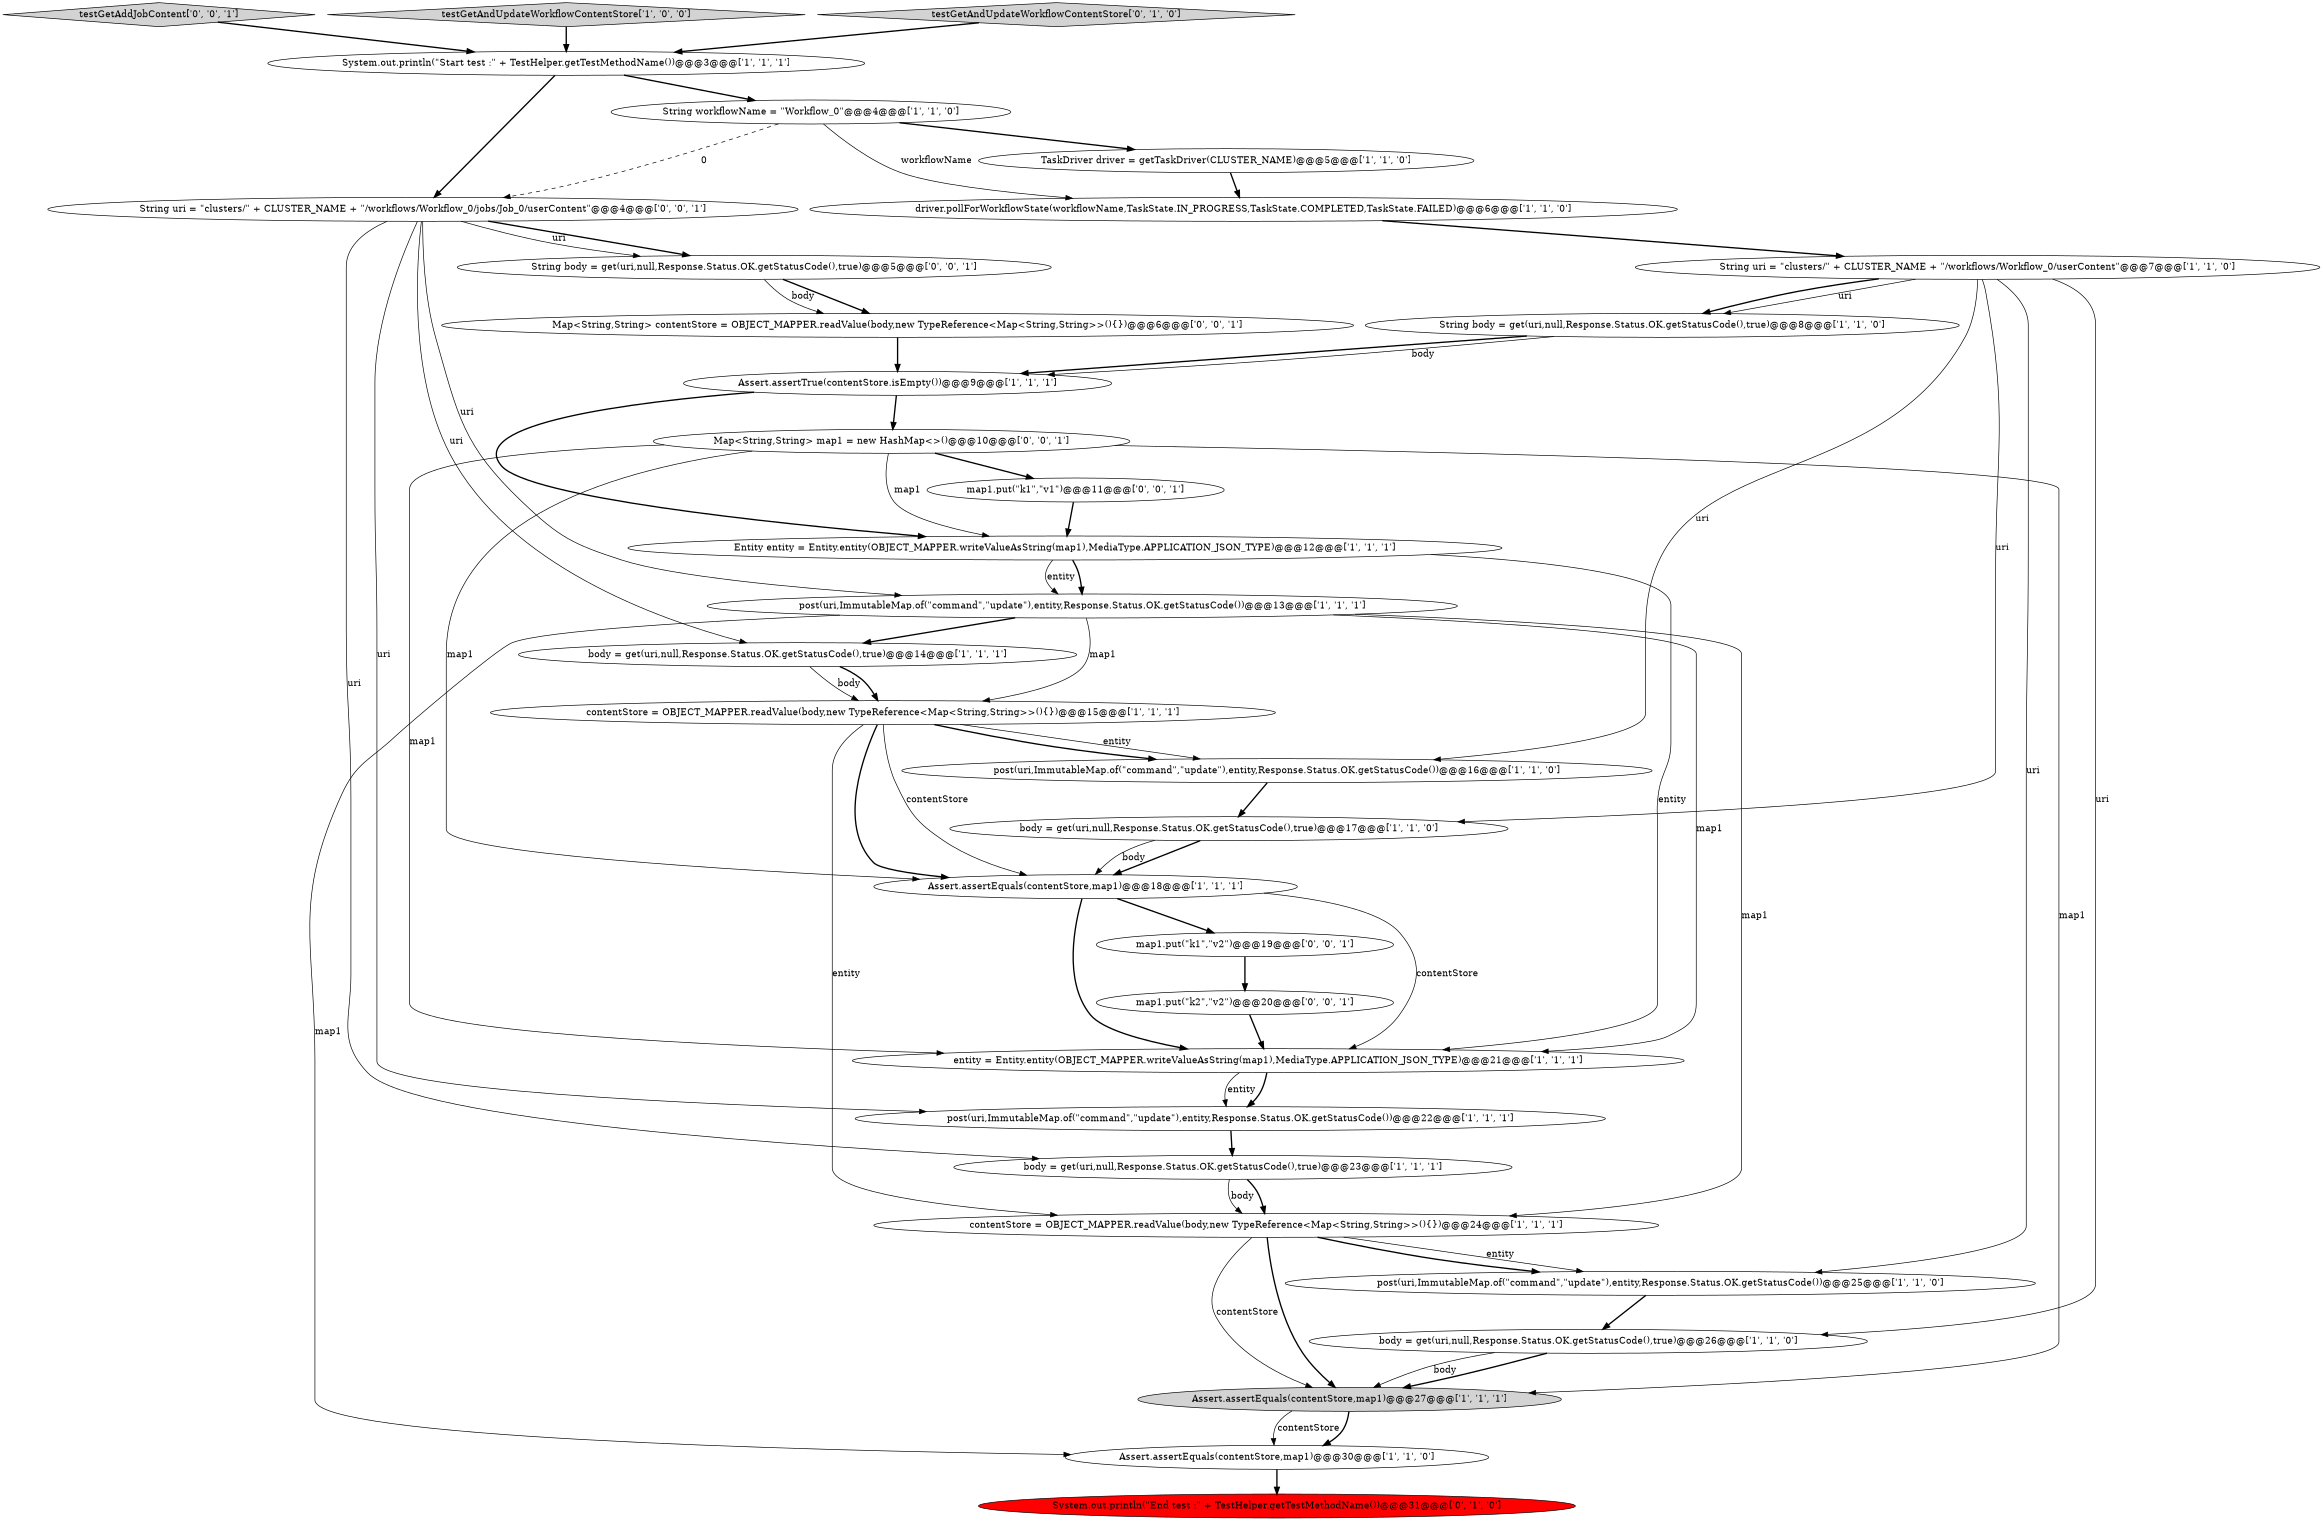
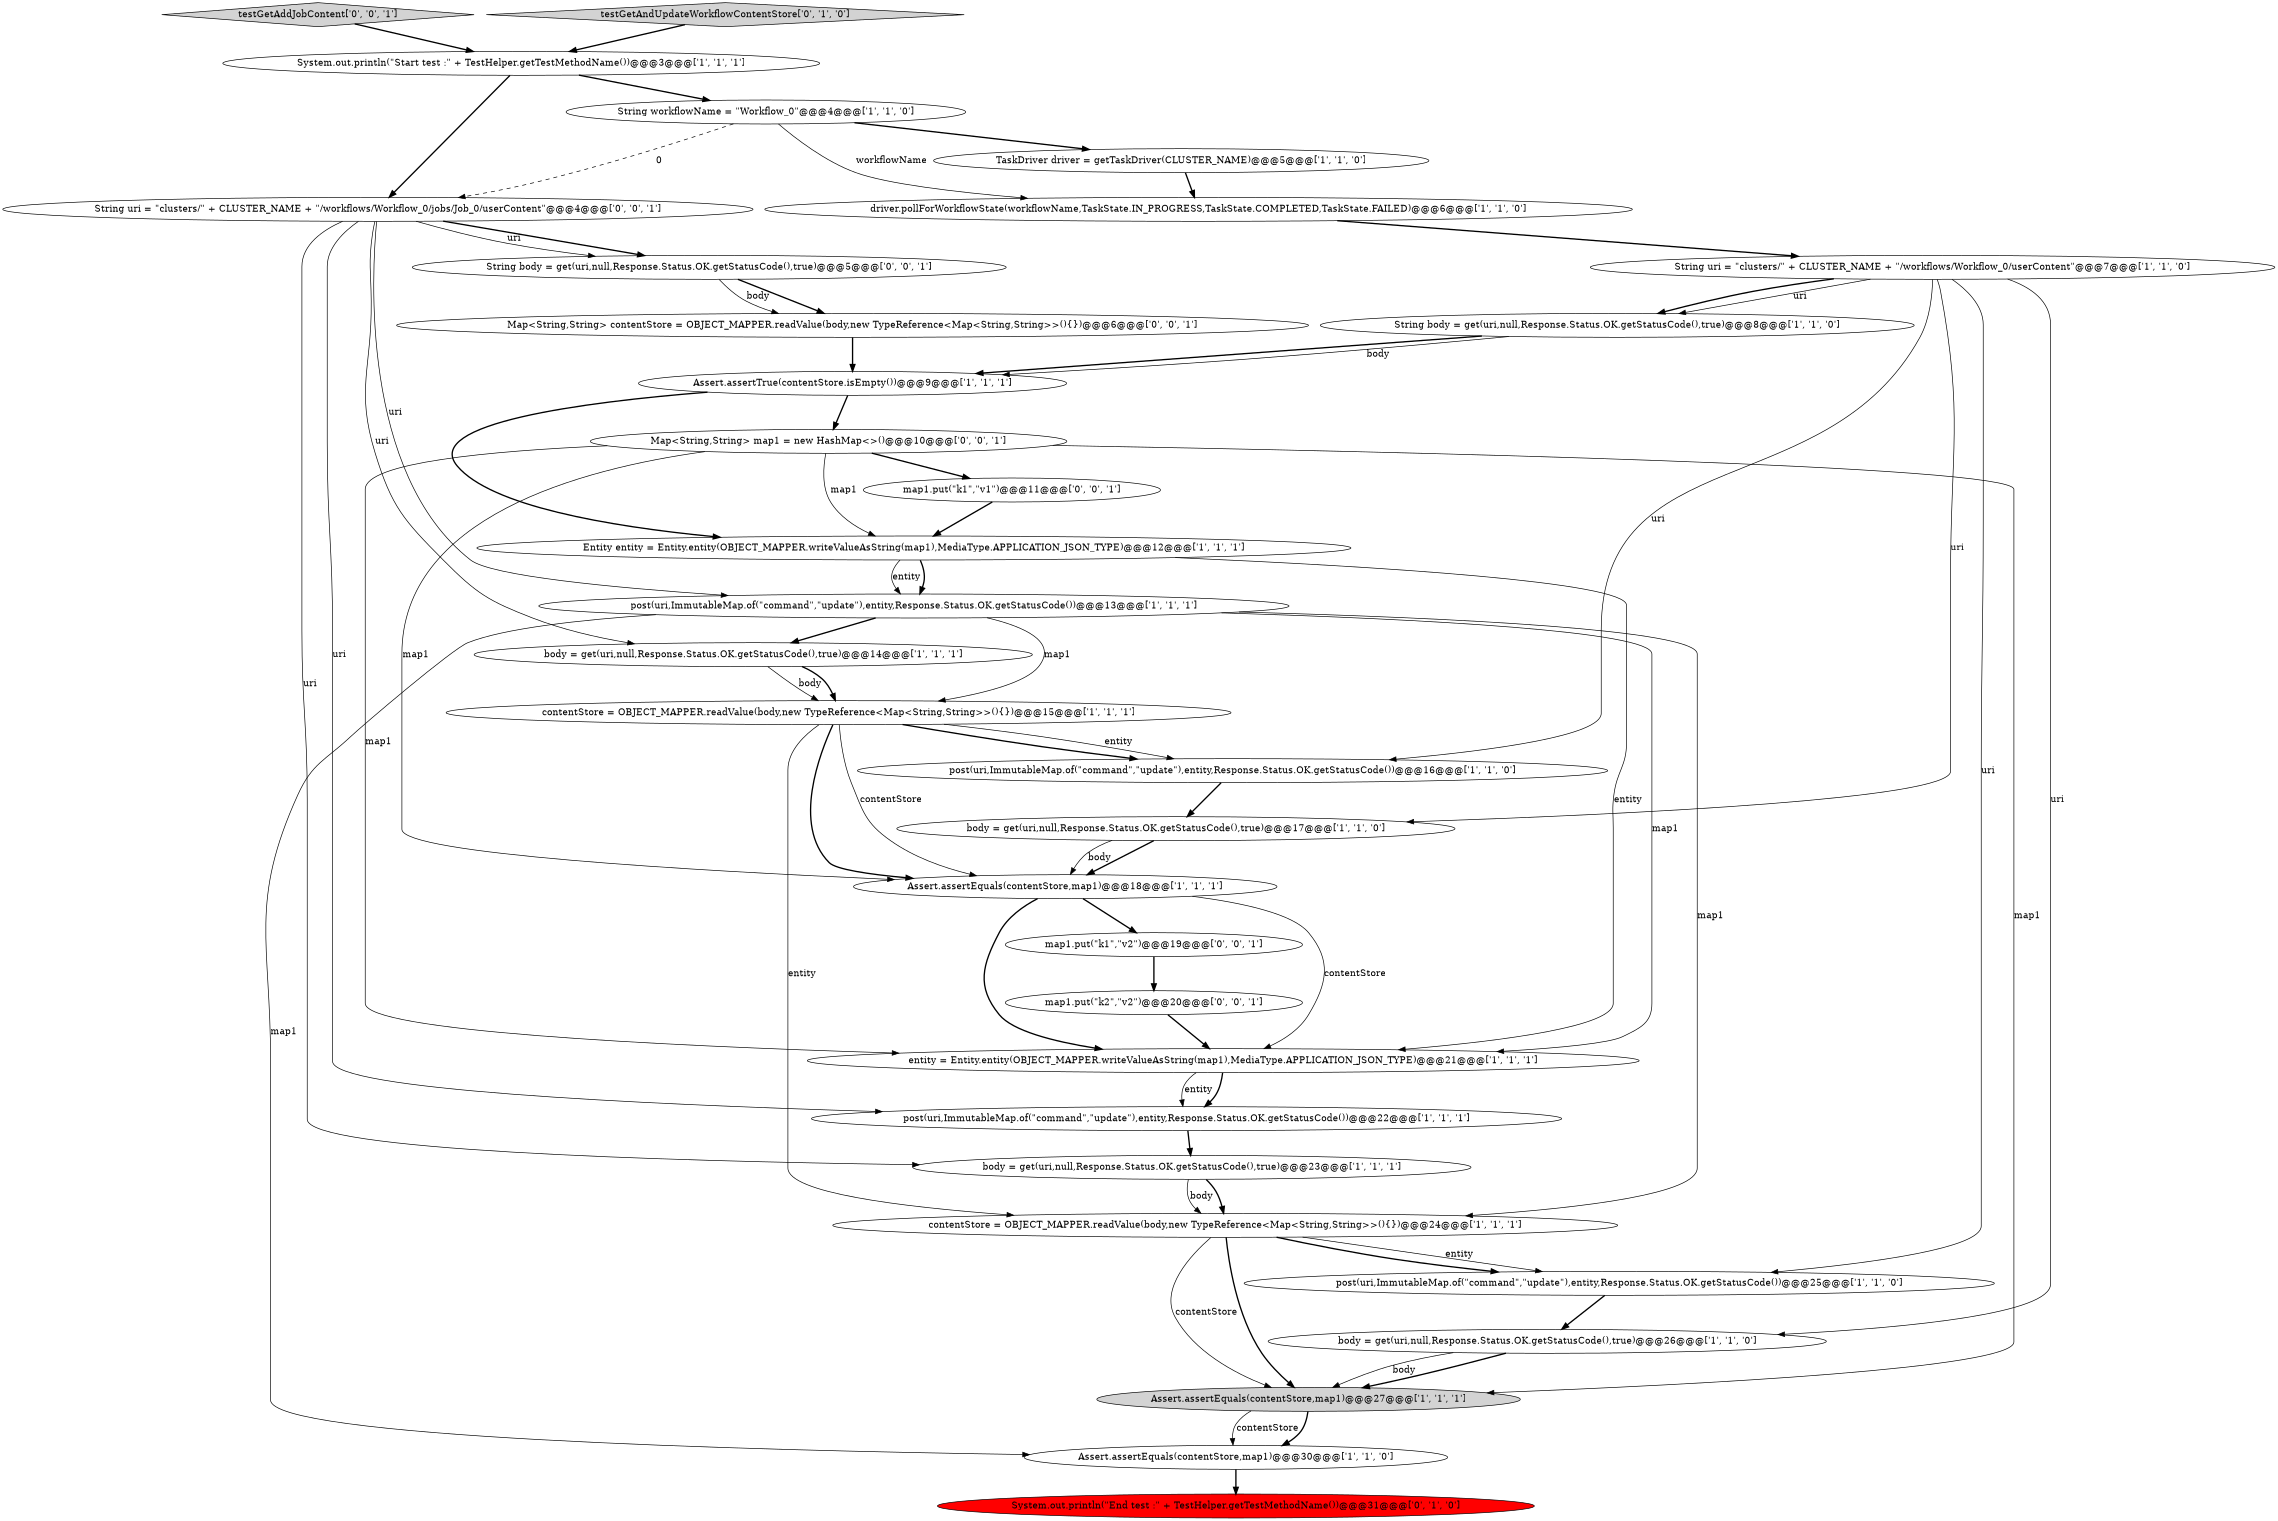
(566, 15) -> none
